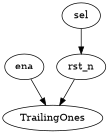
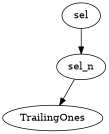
(24, 67) -> none
(81, 67) -> (81, 67)
